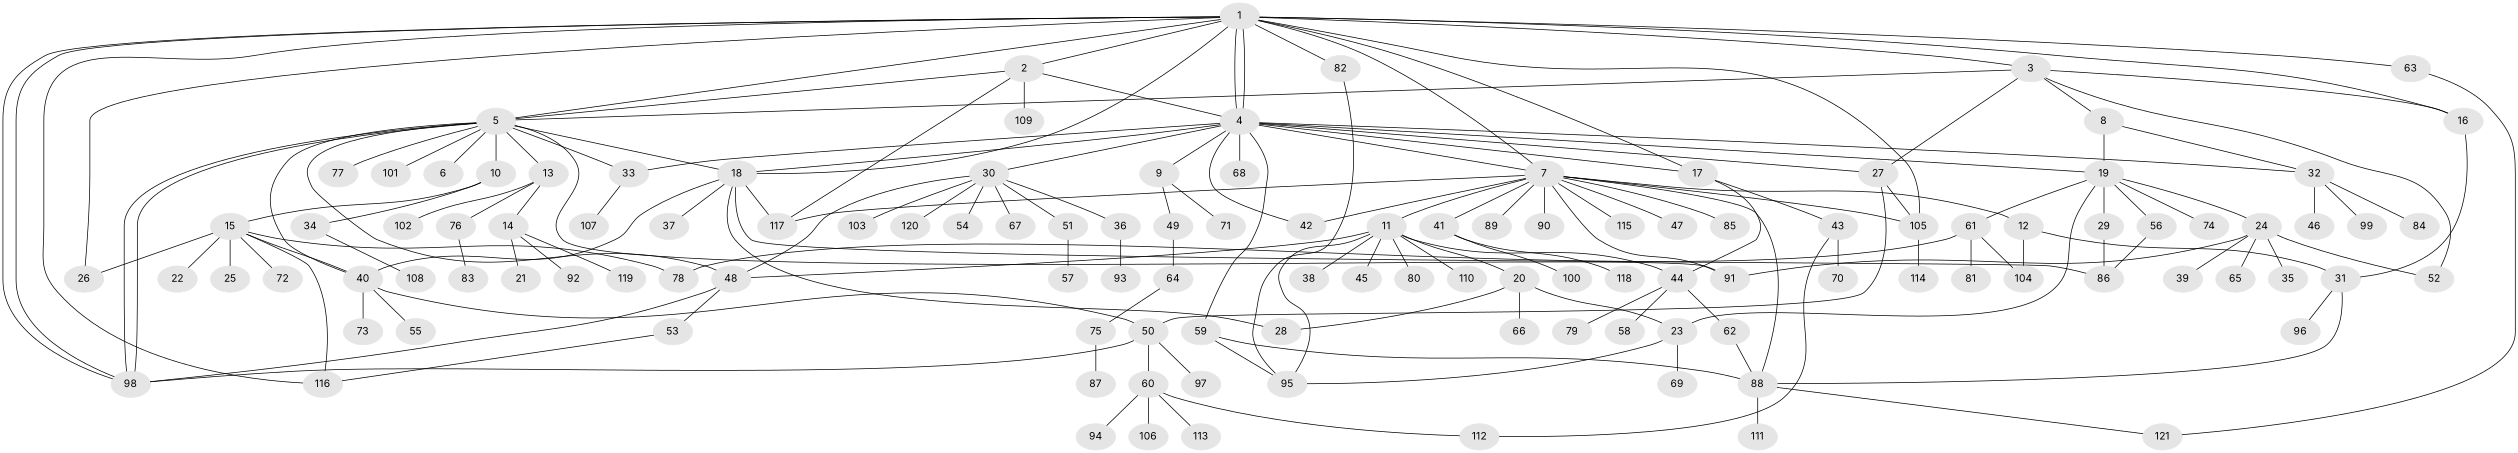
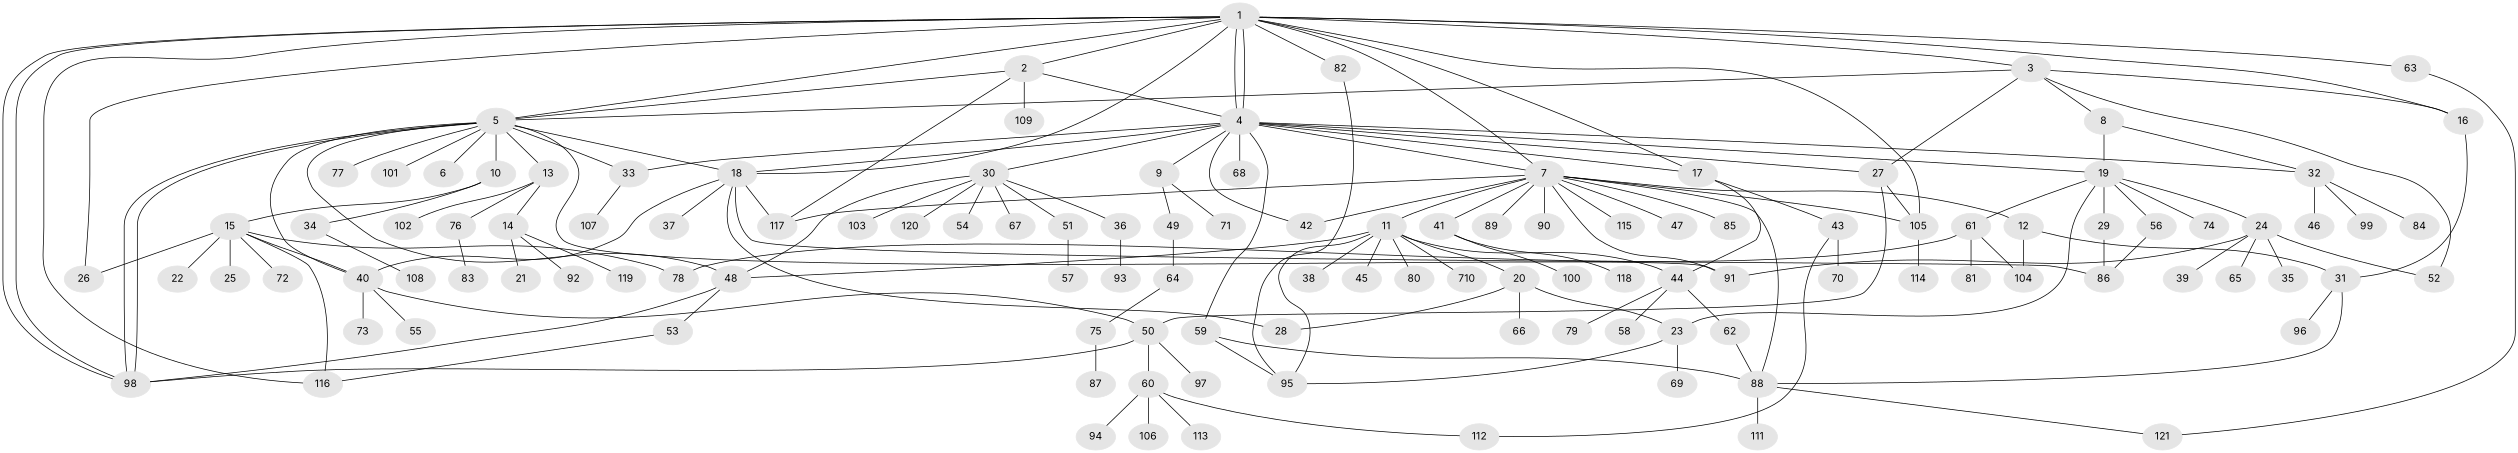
(1467, 279) -> (1467, 279)
